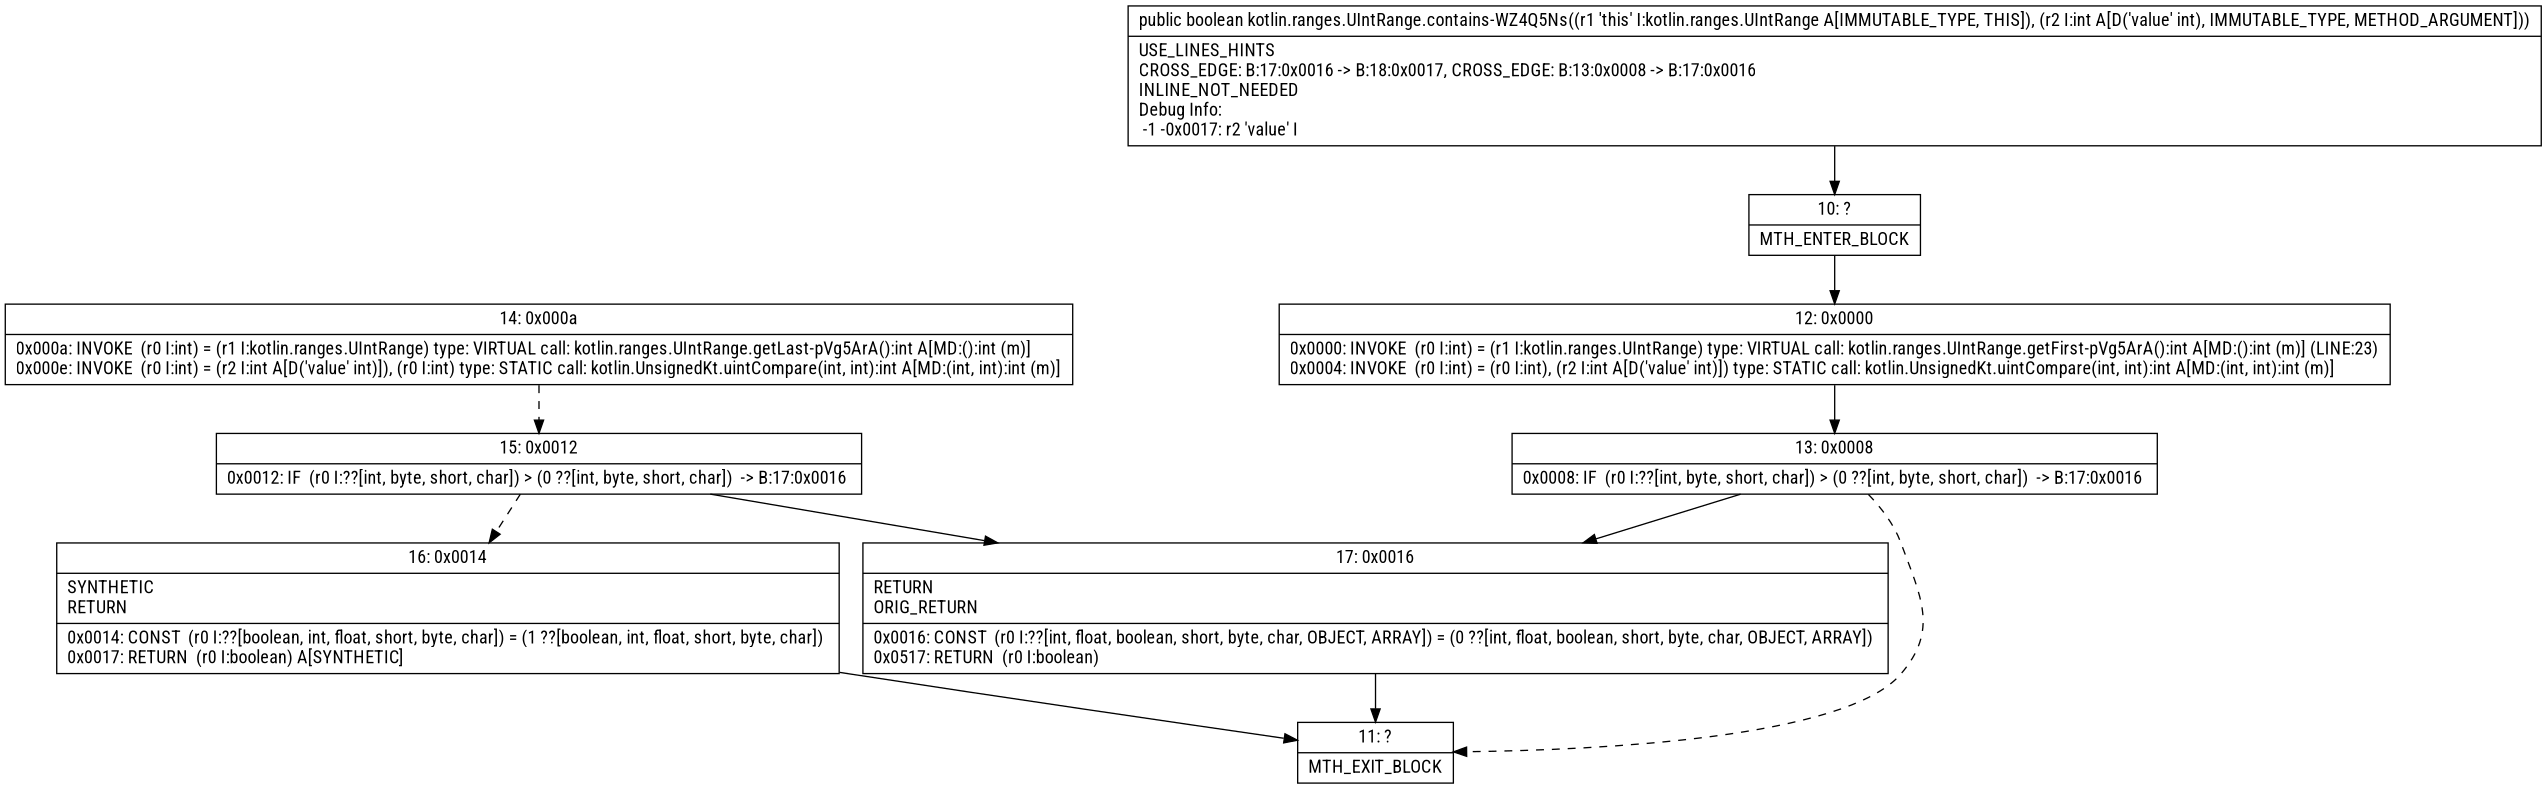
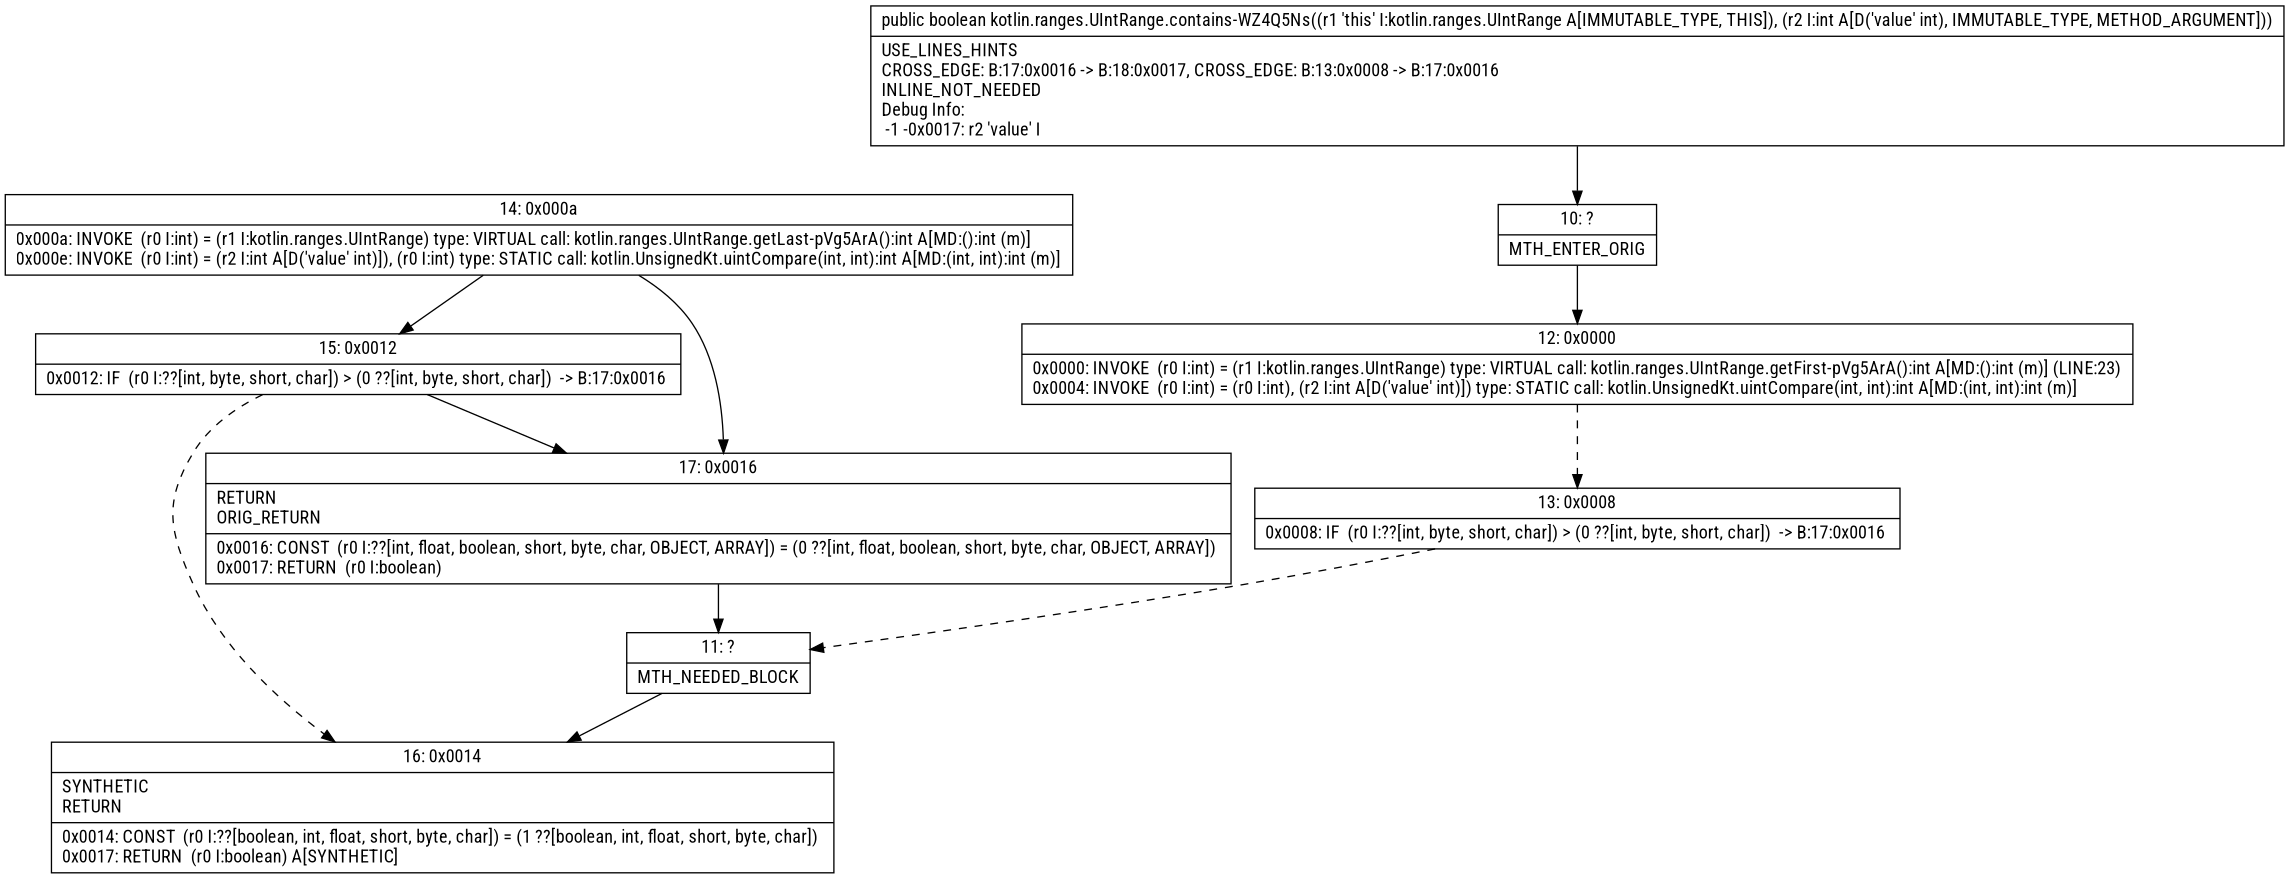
(1835, 239) -> (1577, 249)
(539, 403) -> (447, 301)
(1835, 403) -> (1577, 439)
(1668, 516) -> (704, 345)
(989, 658) -> (332, 568)
(1062, 706) -> (621, 715)
(1376, 767) -> (718, 678)
